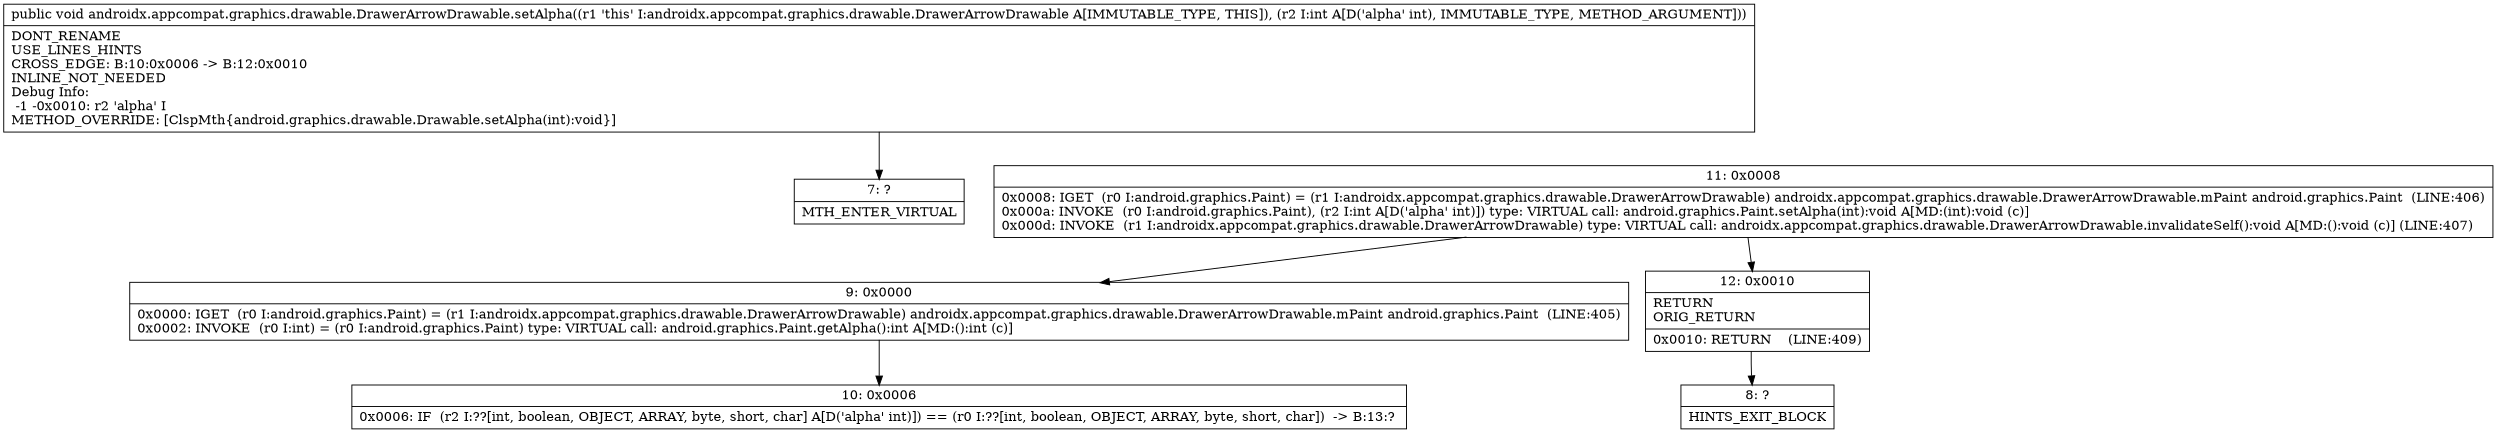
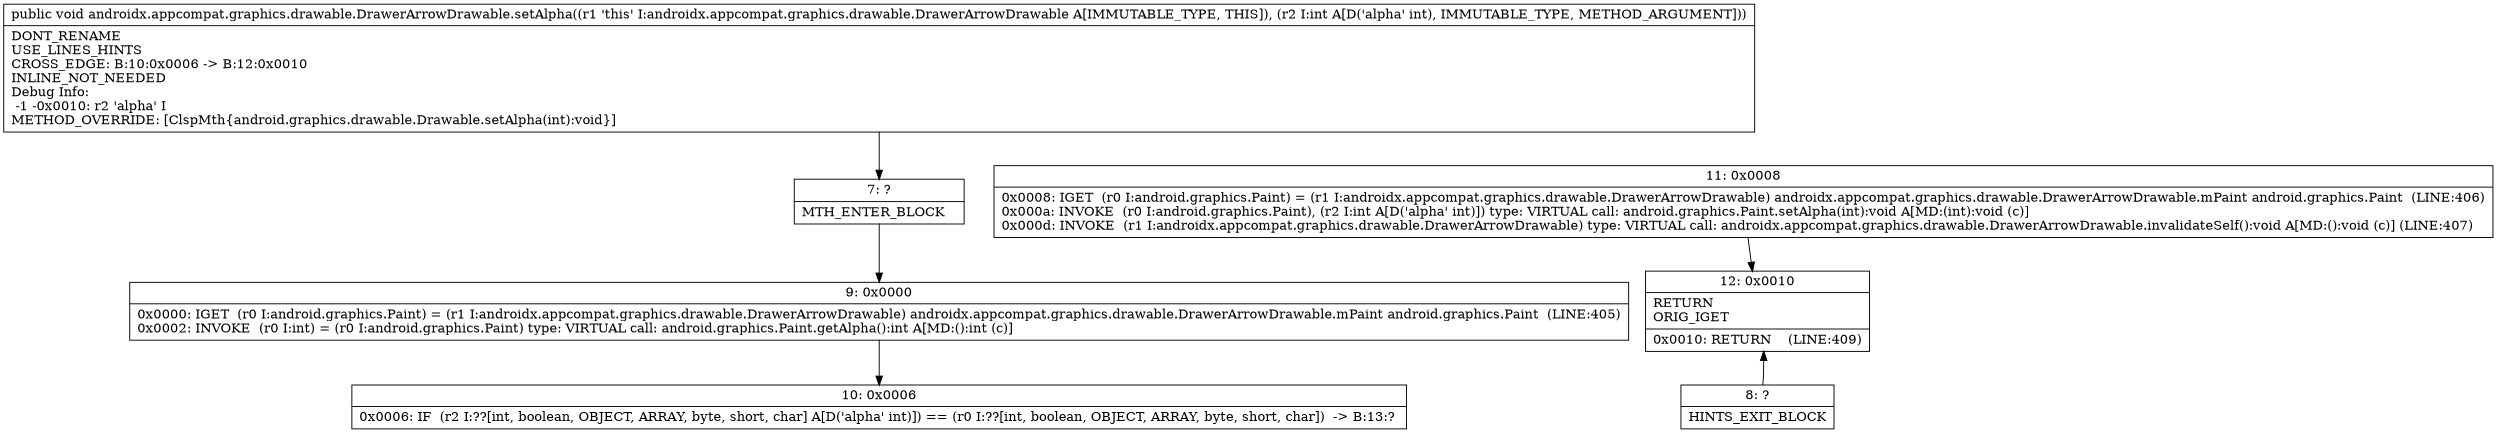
(879, 212) -> (874, 212)
(1288, 259) -> (879, 248)
(1704, 317) -> (1691, 317)
(1751, 363) -> (1764, 373)
